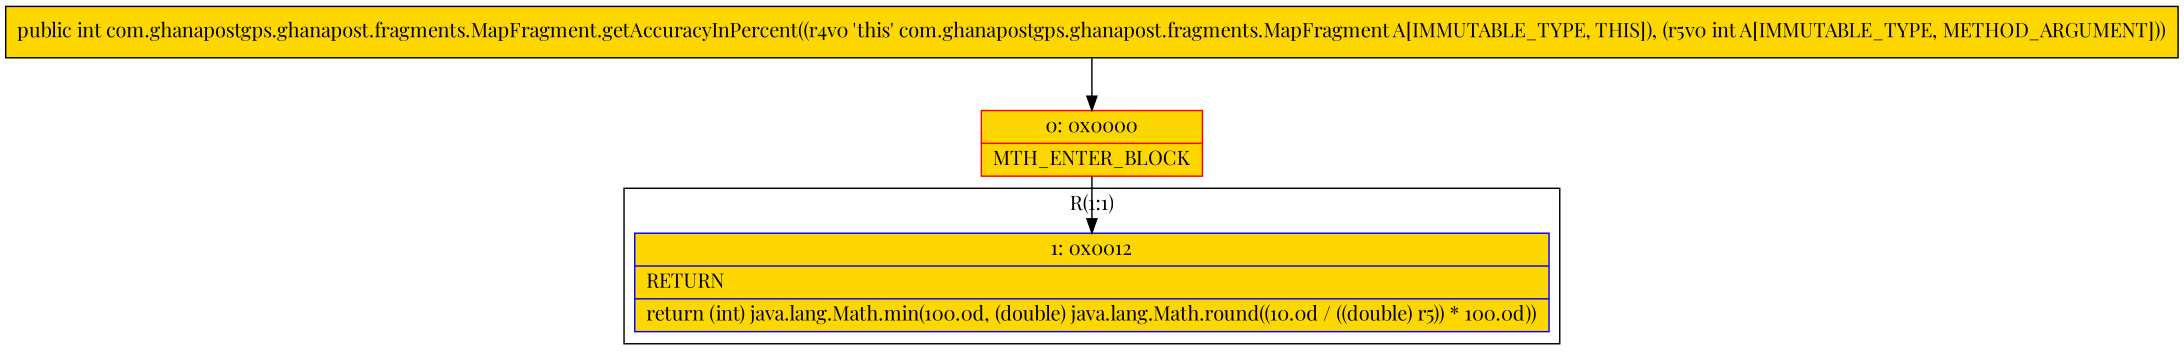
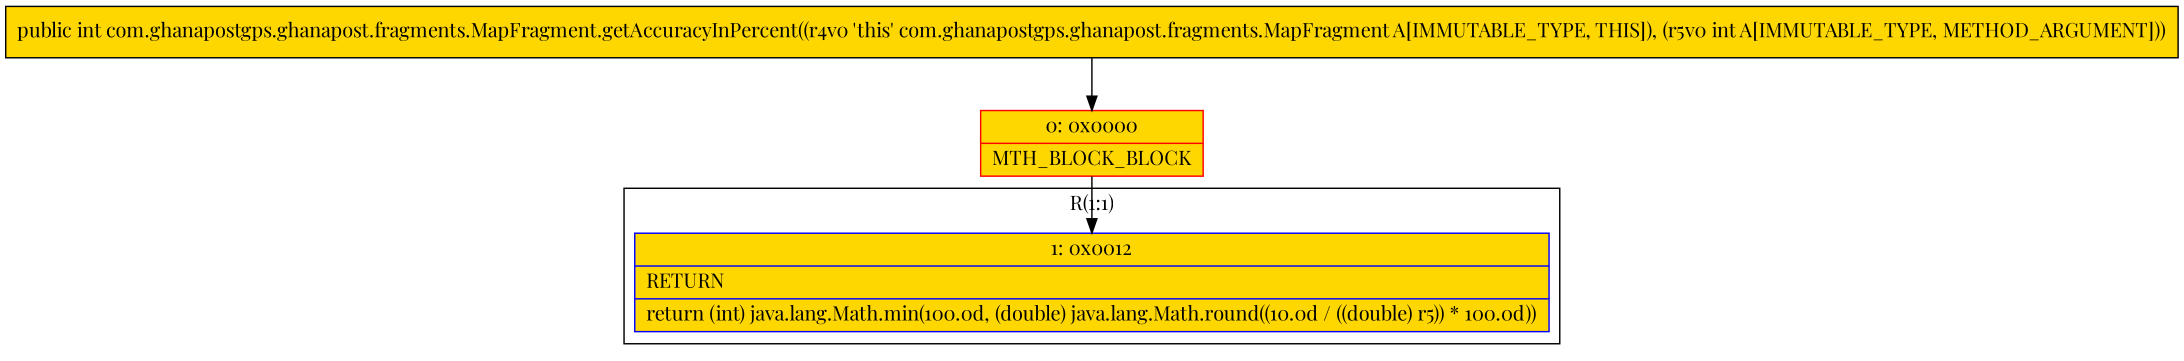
(1092, 159) -> (1092, 159)
